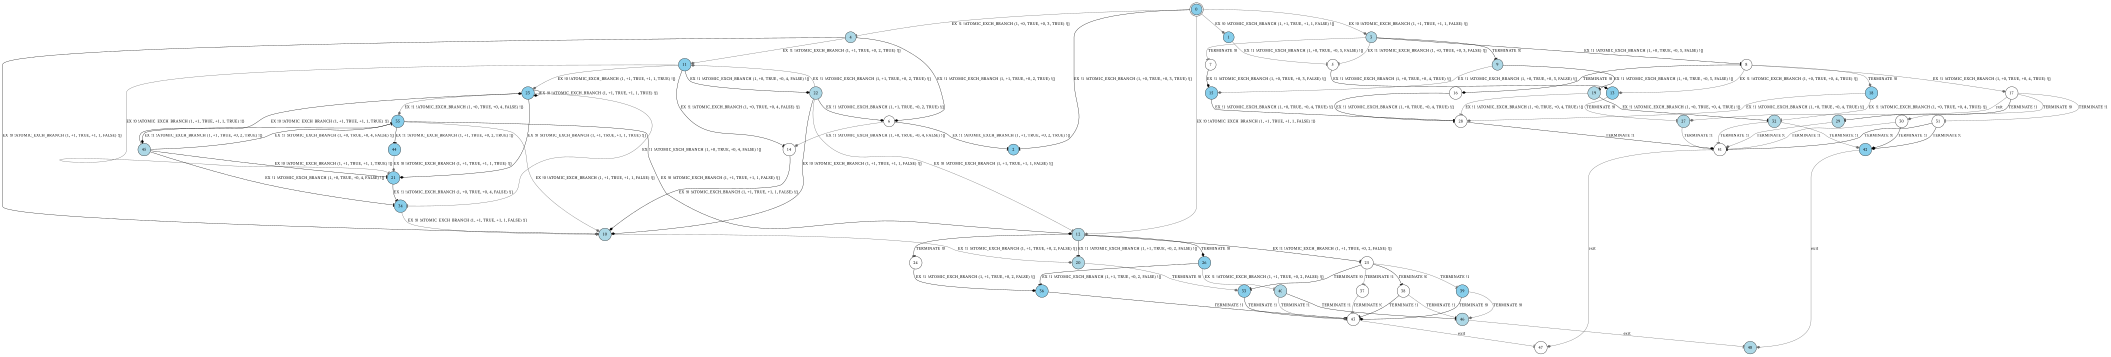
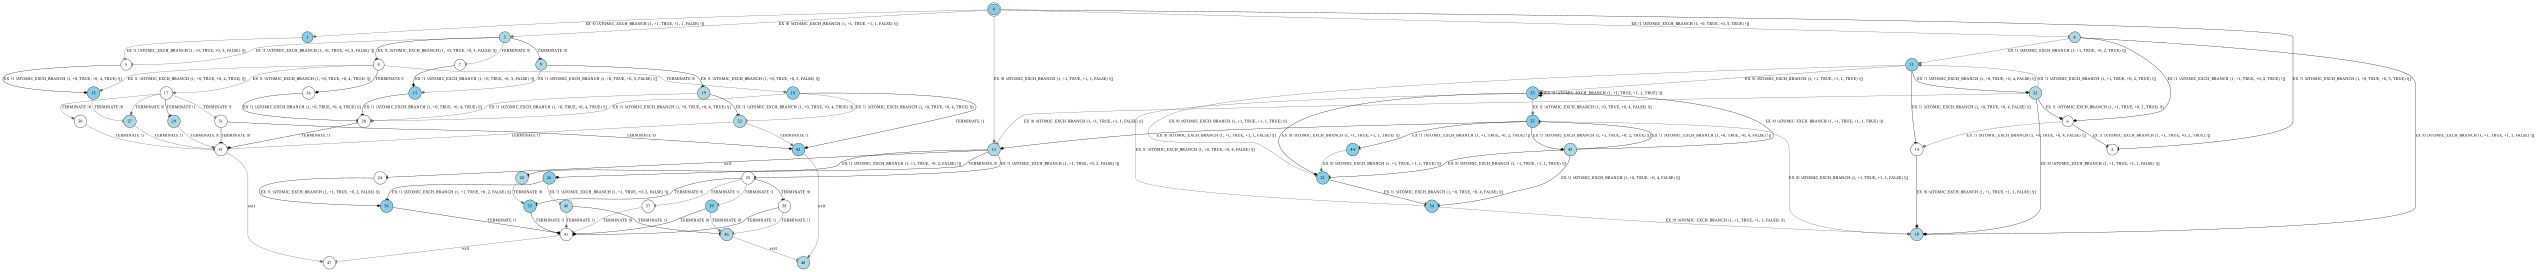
(1999, 107) -> (150, 107)
(1891, 141) -> (975, 105)
(1014, 150) -> (2112, 150)
(841, 238) -> none
(931, 249) -> (728, 164)
